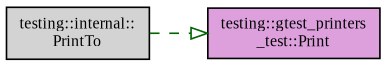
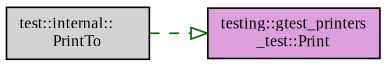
(78, 33) -> (78, 33)
